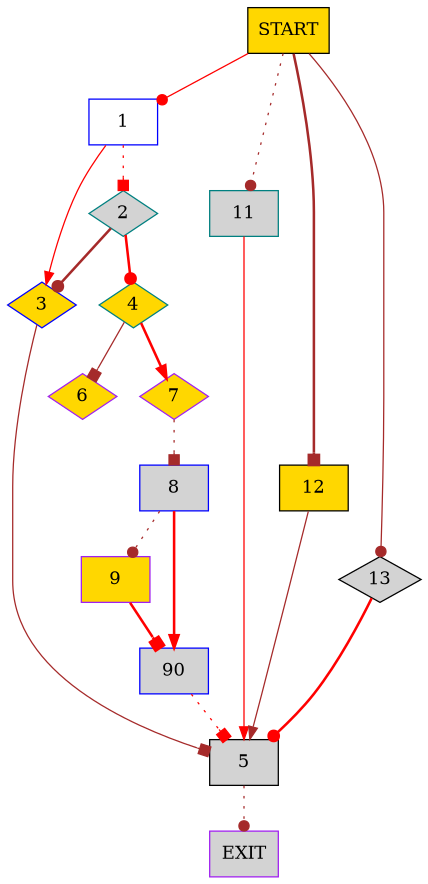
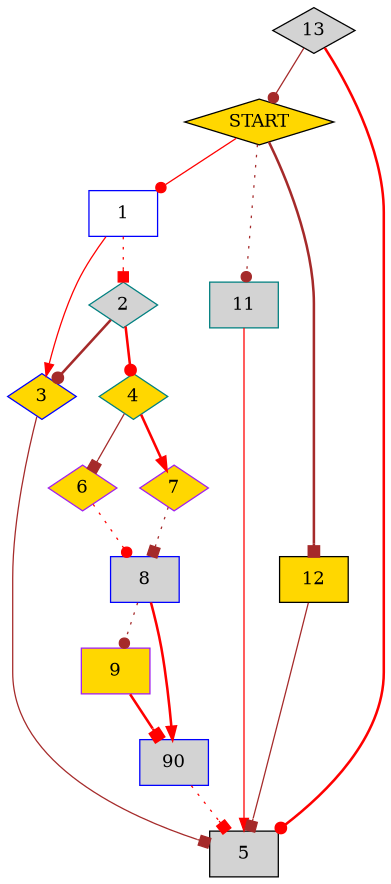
(288, 30) -> (259, 122)
(384, 290) -> (290, 71)
none -> (108, 526)
(281, 619) -> (281, 711)
(244, 854) -> none
